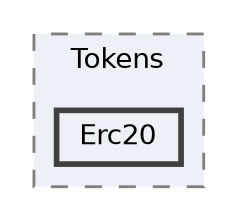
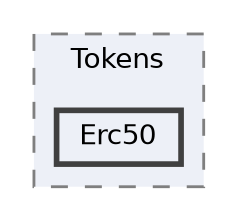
(119, 137) -> (119, 137)
